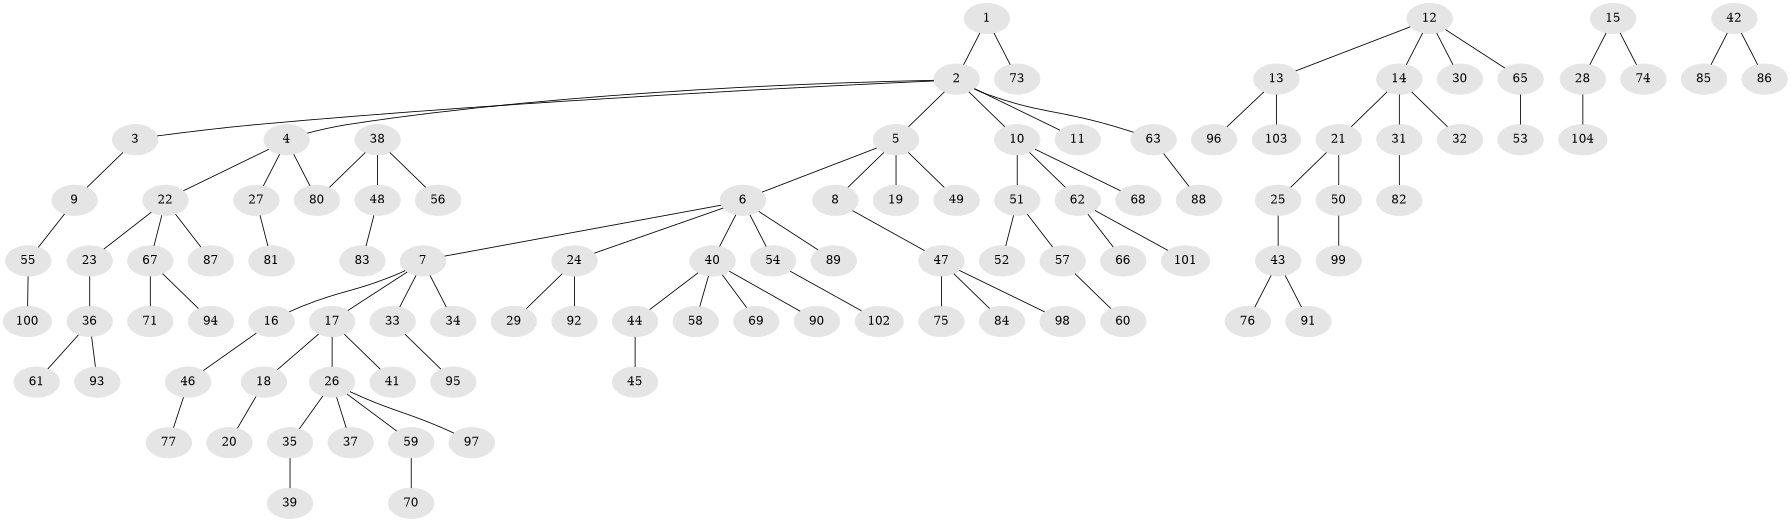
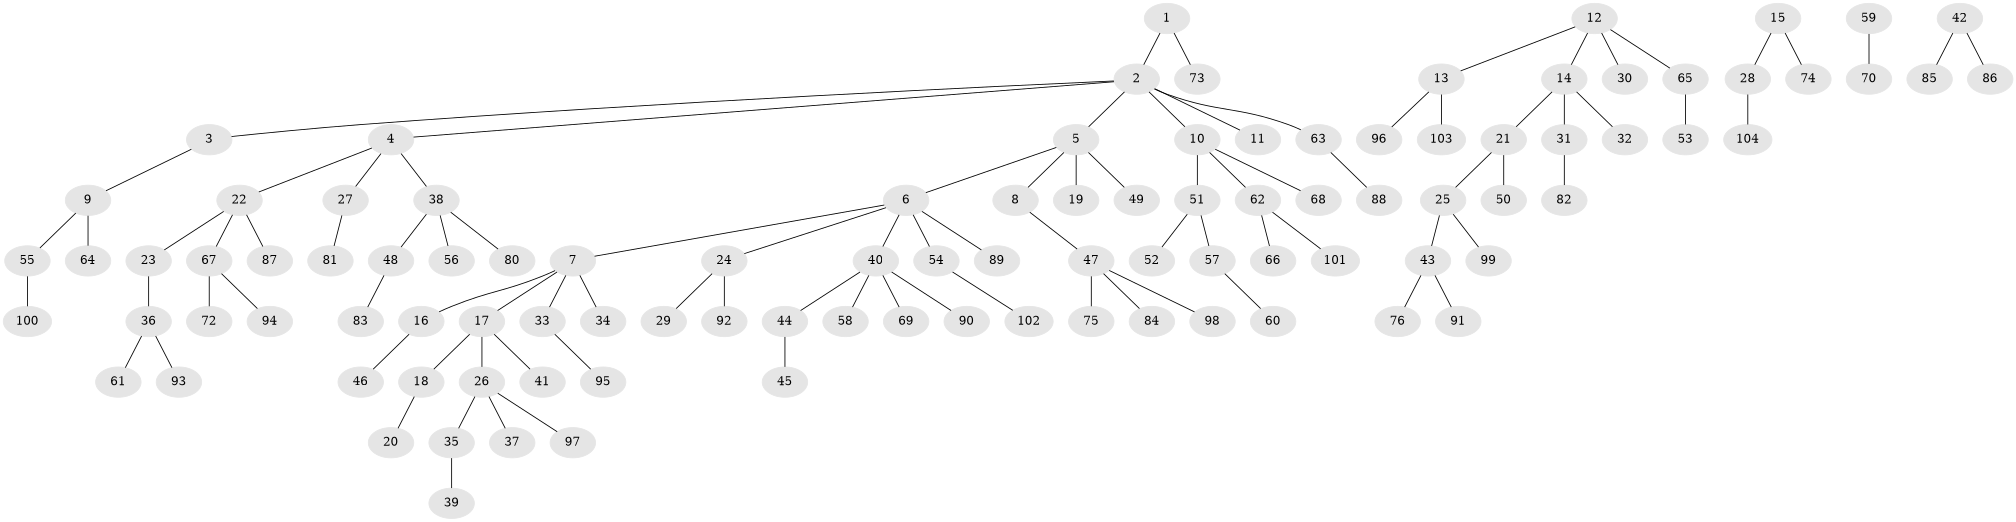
(302, 170) -> (414, 170)
(1339, 231) -> (1466, 231)
none -> (88, 261)
(150, 322) -> (209, 322)
(372, 413) -> none
(169, 443) -> none
